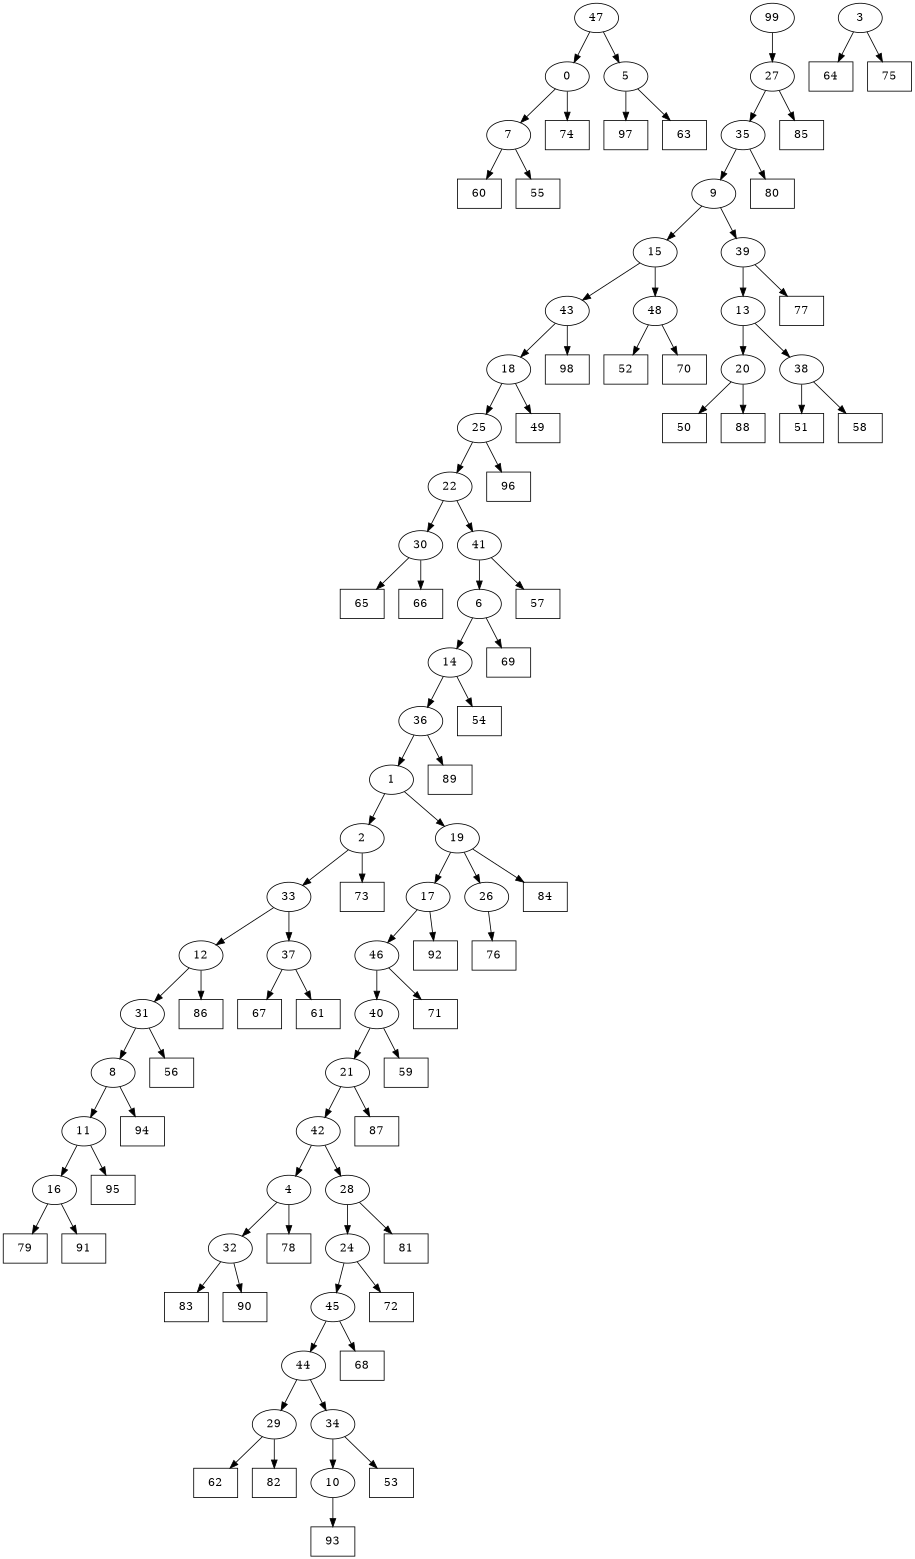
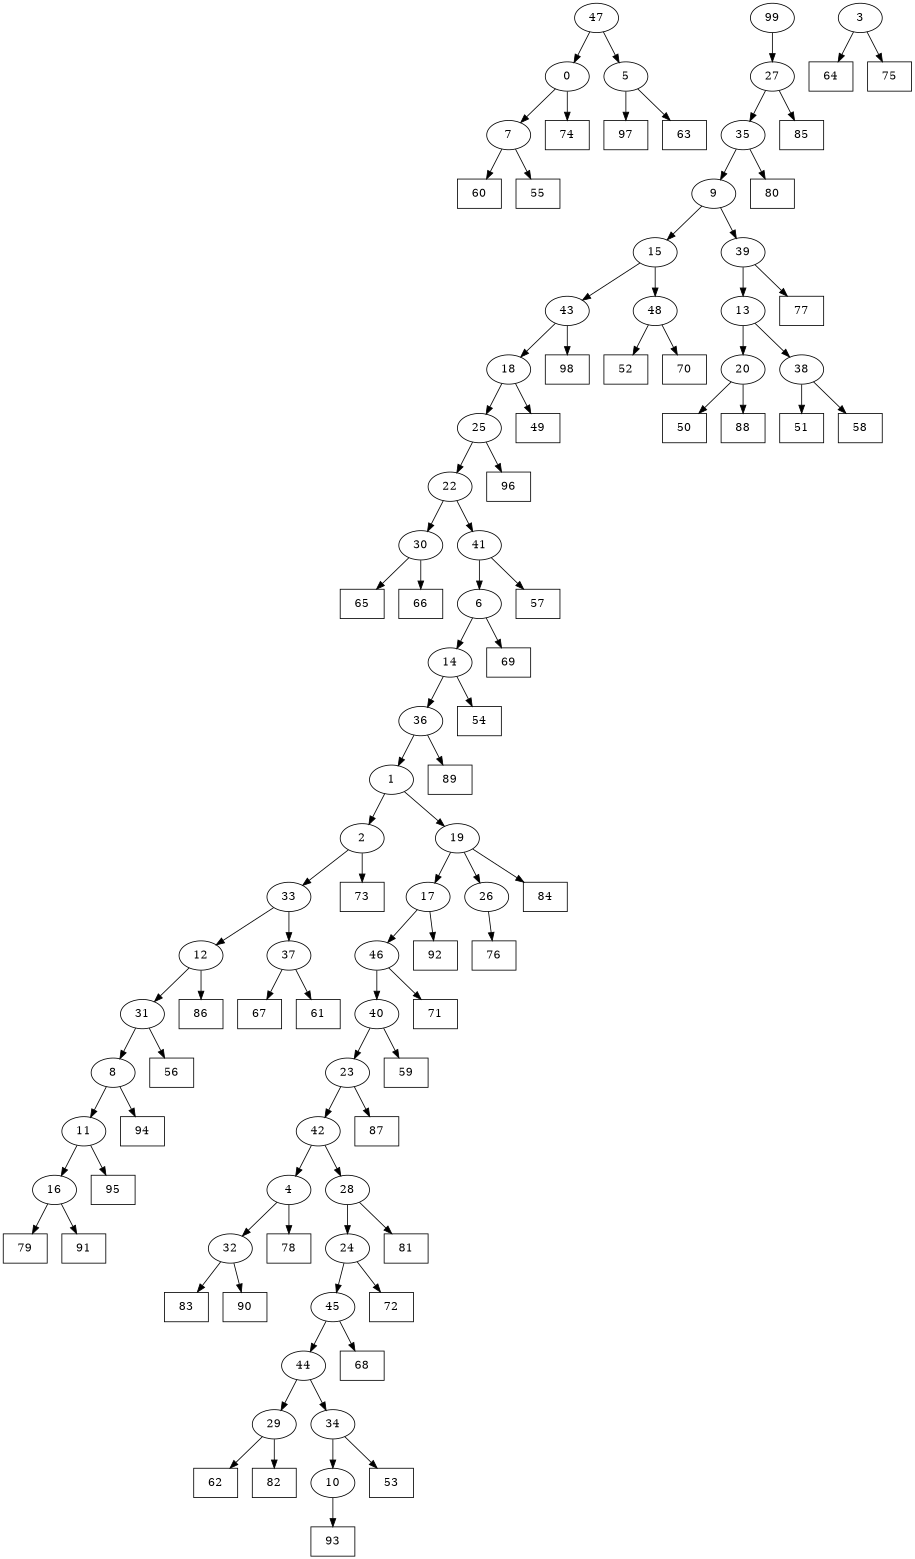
(348, 1073) -> (348, 1073)
